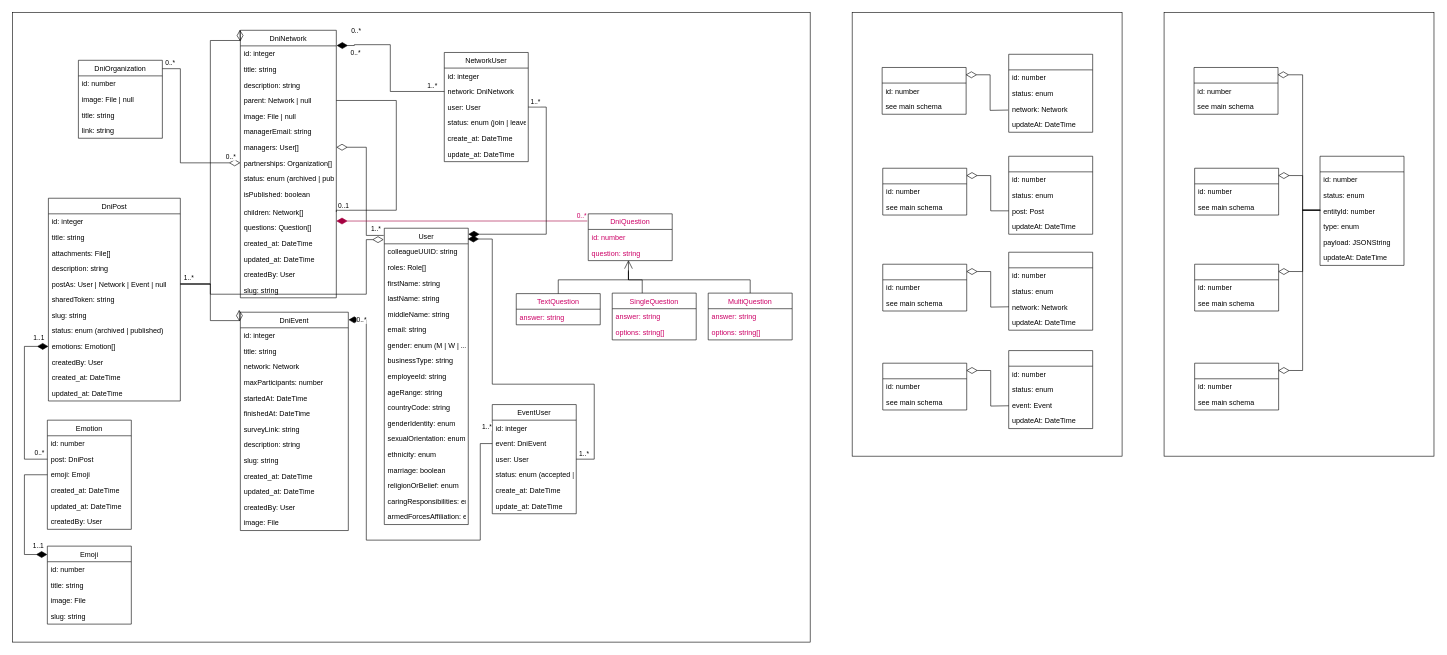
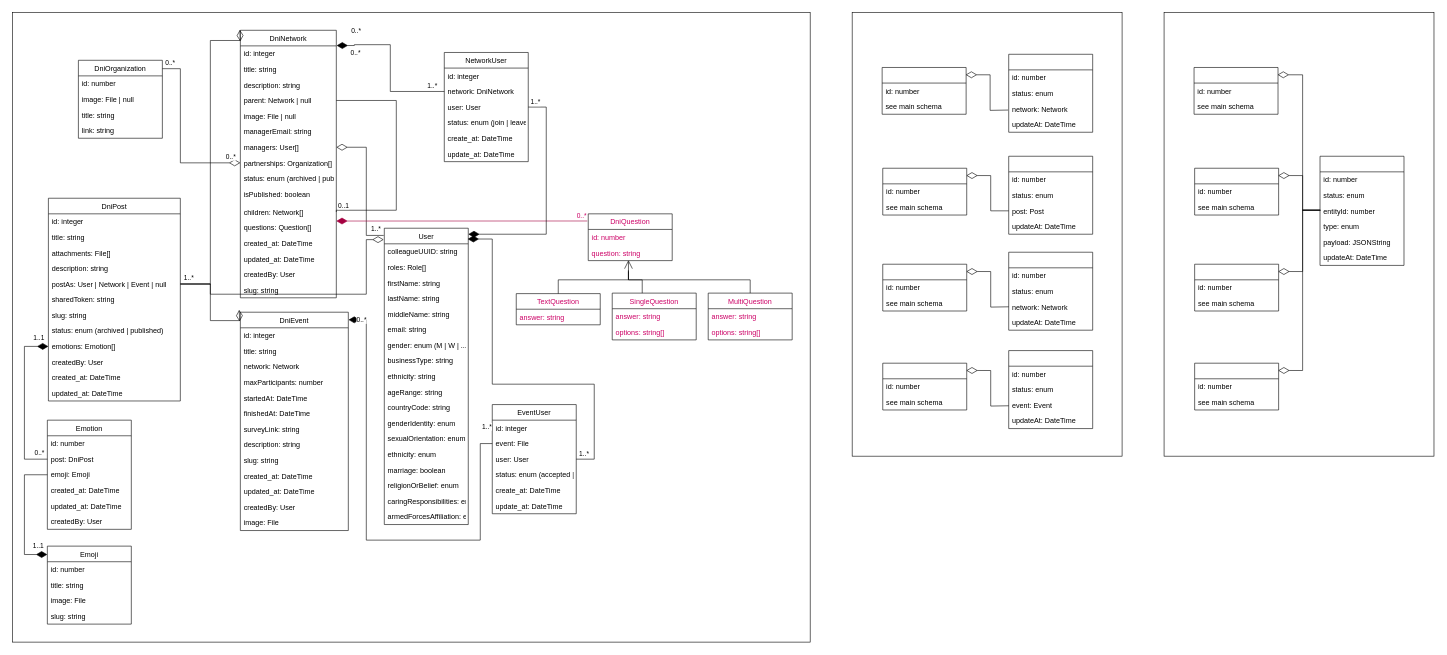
(420, 377) -> (417, 377)
(523, 444) -> (514, 444)
